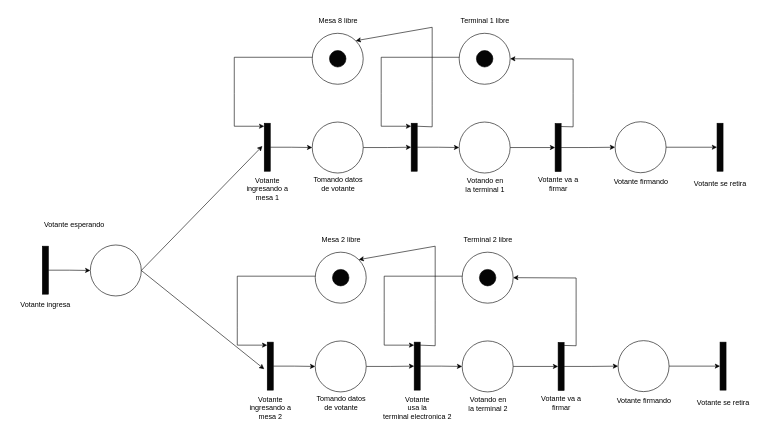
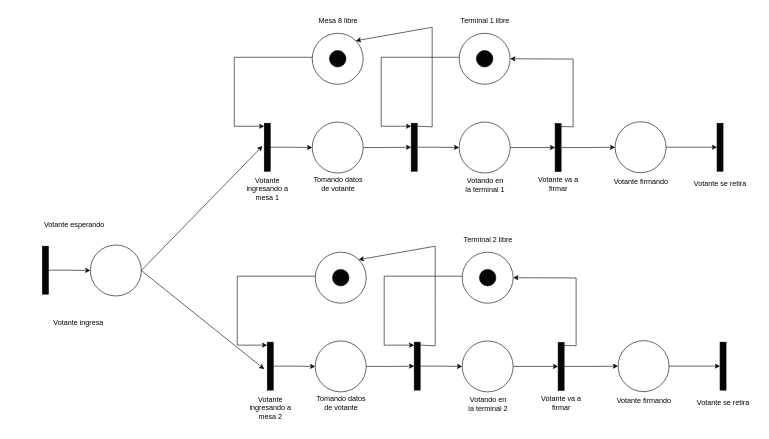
(341, 240) -> none
(45, 305) -> (78, 323)
(417, 408) -> none
